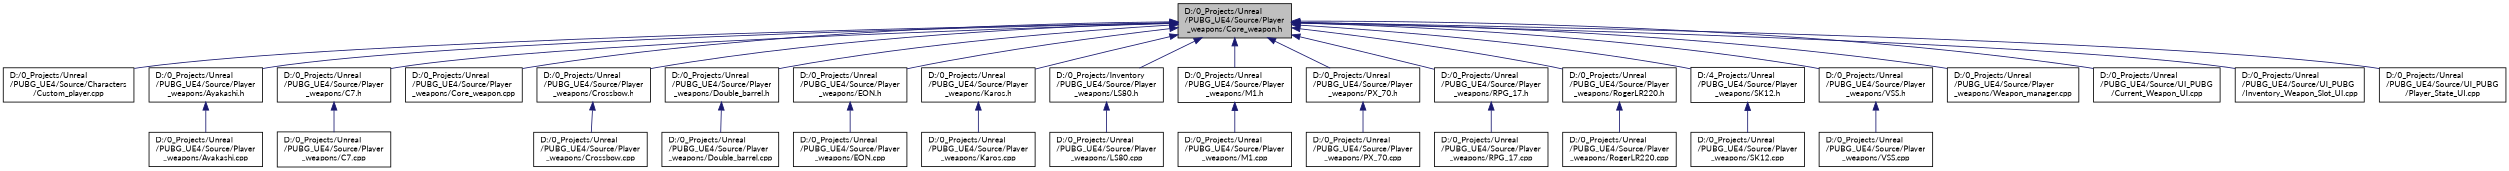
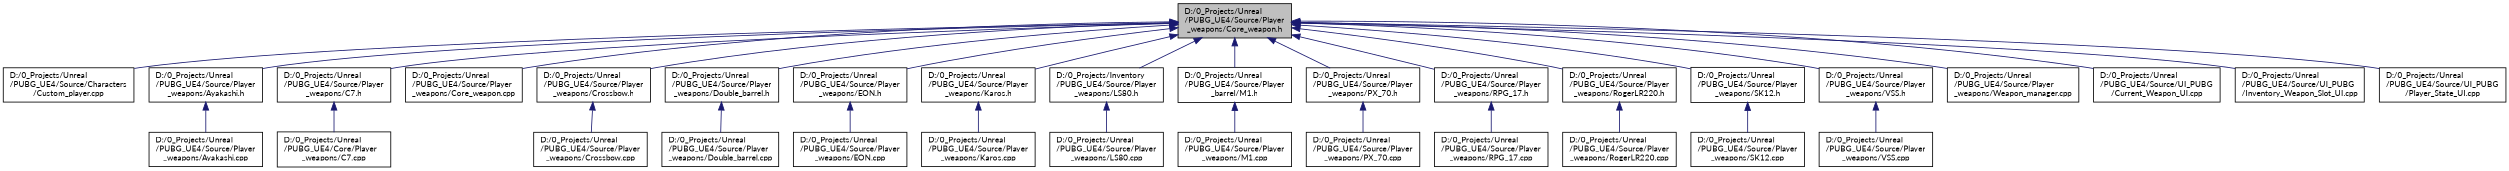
(1235, 85) -> (1235, 85)
(1748, 85) -> (1748, 85)
(334, 149) -> (334, 149)
